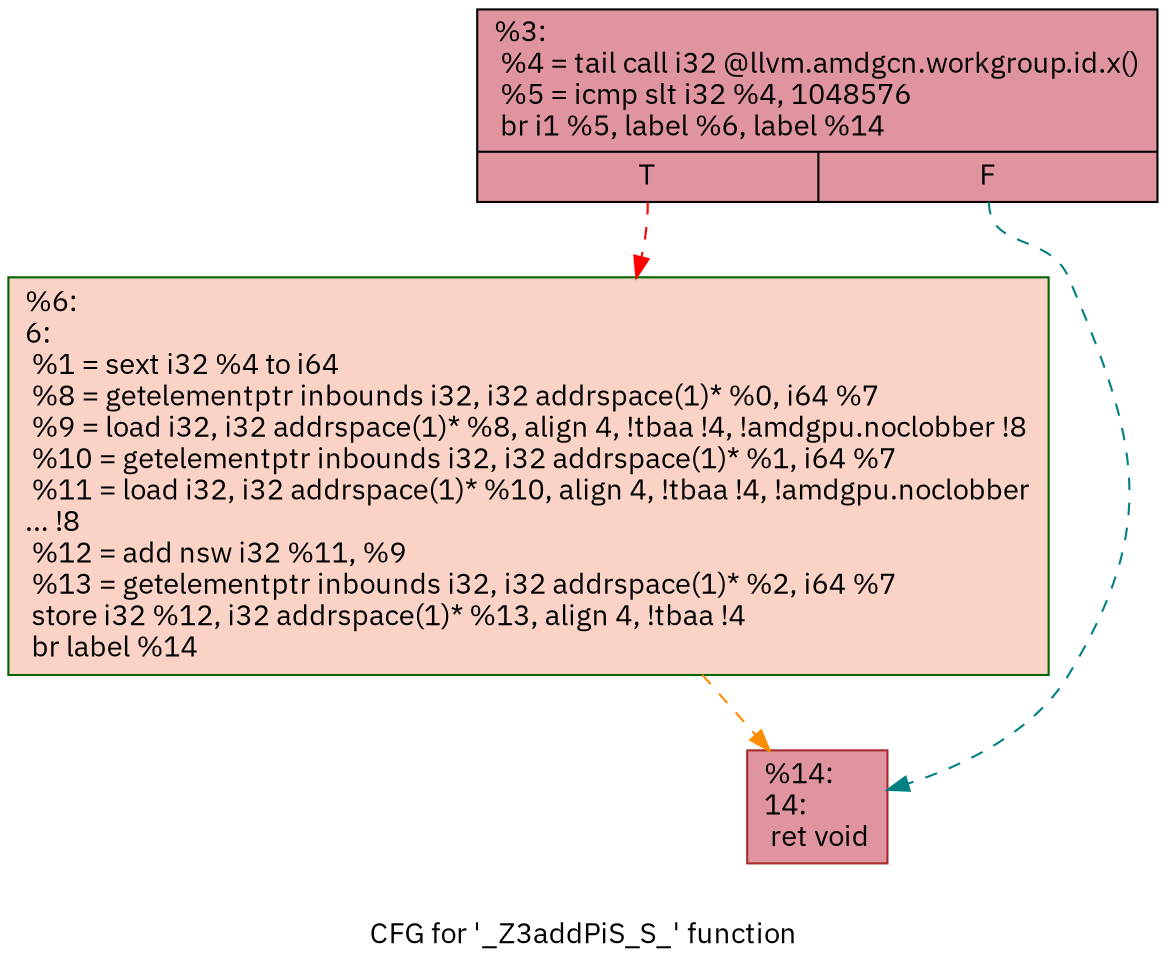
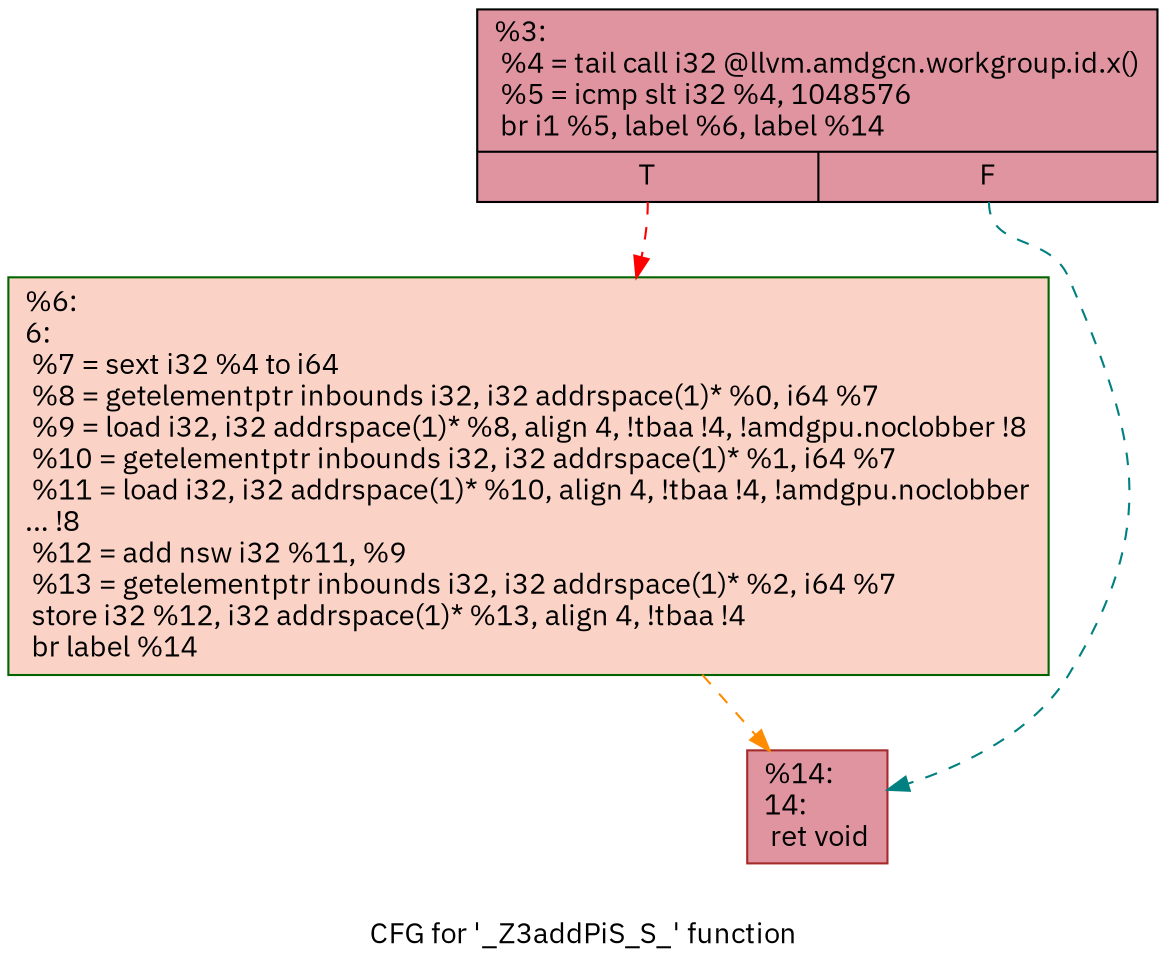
(183, 365) -> (183, 365)
